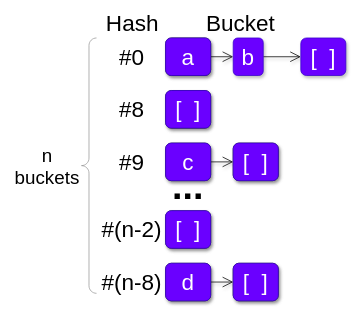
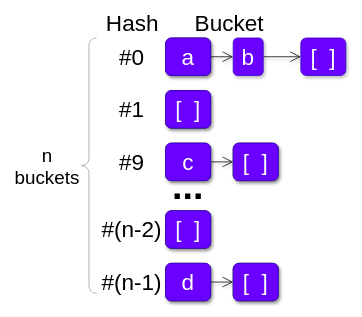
(240, 23) -> (229, 23)
(132, 109) -> (132, 109)
(132, 282) -> (132, 282)
